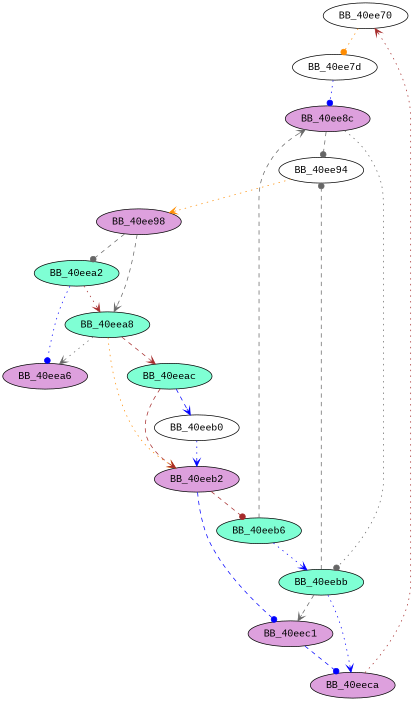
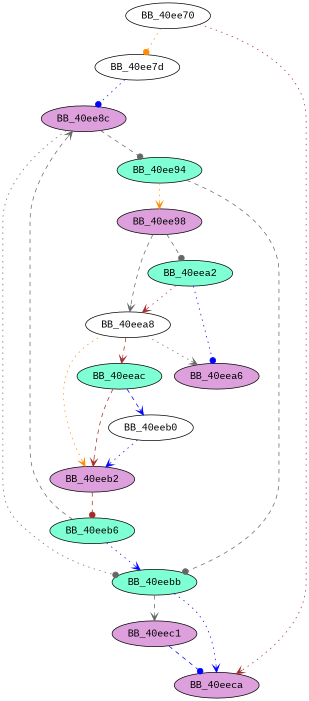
(321, 170) -> (160, 170)
(107, 325) -> (128, 325)
(411, 357) -> (306, 331)
(321, 379) -> (279, 375)
(222, 562) -> none
